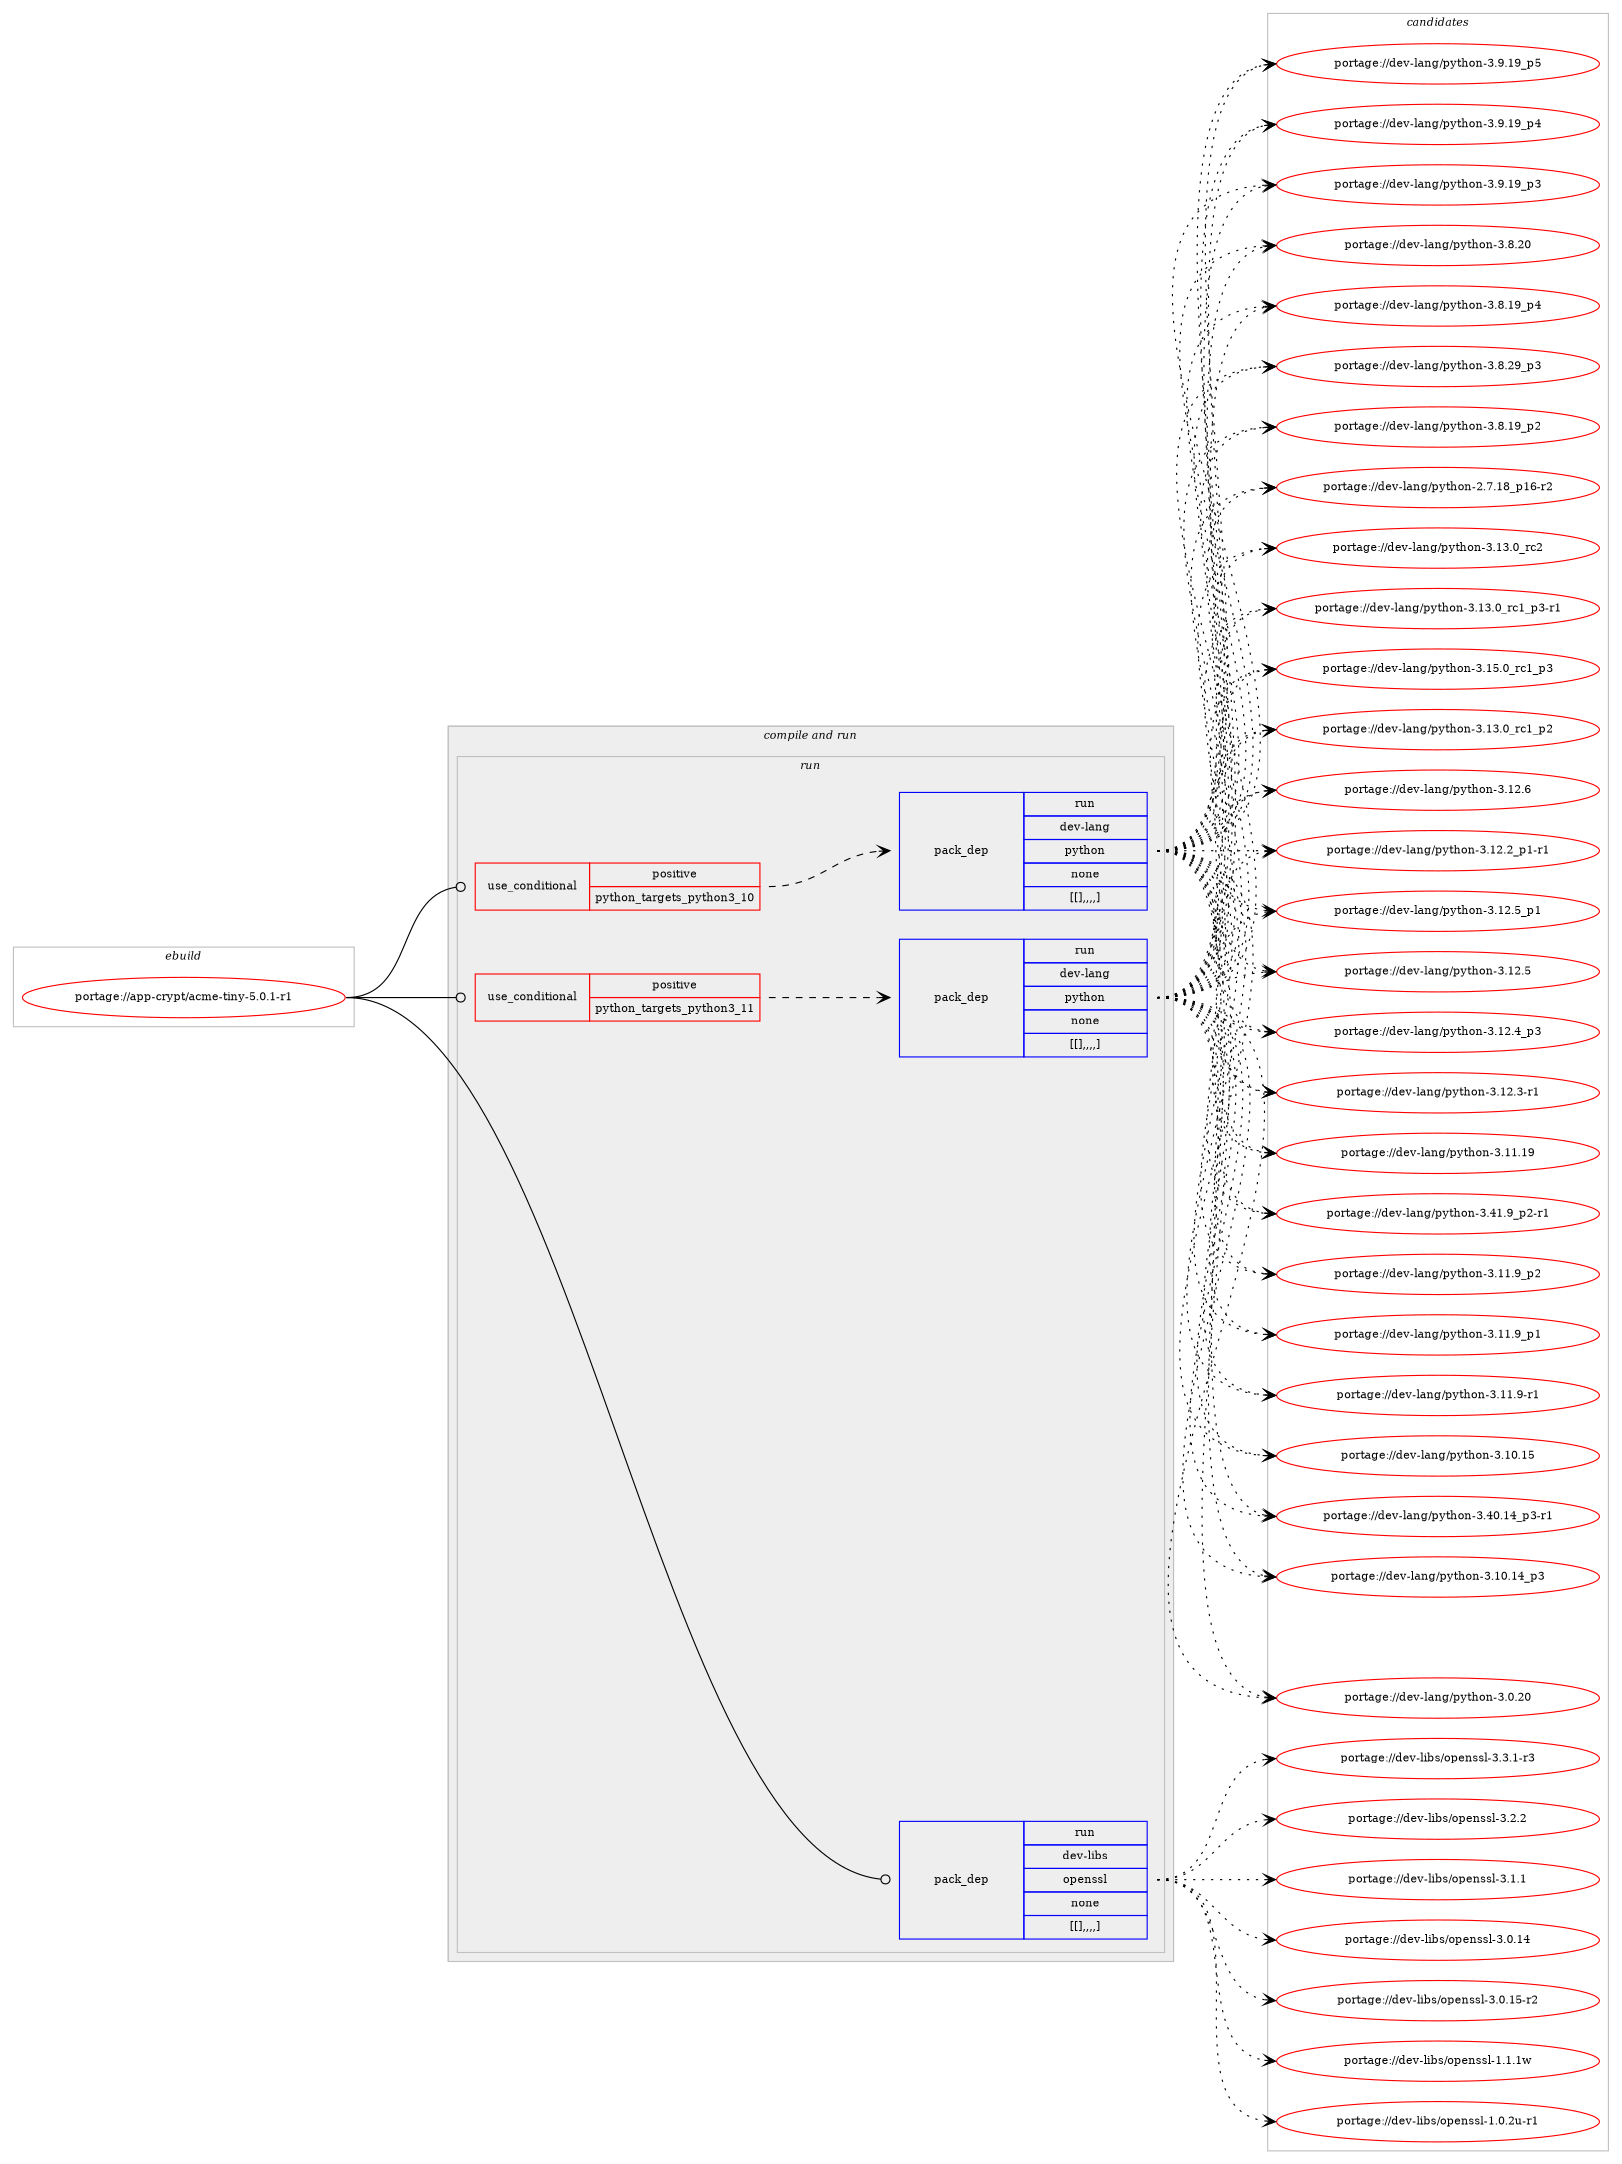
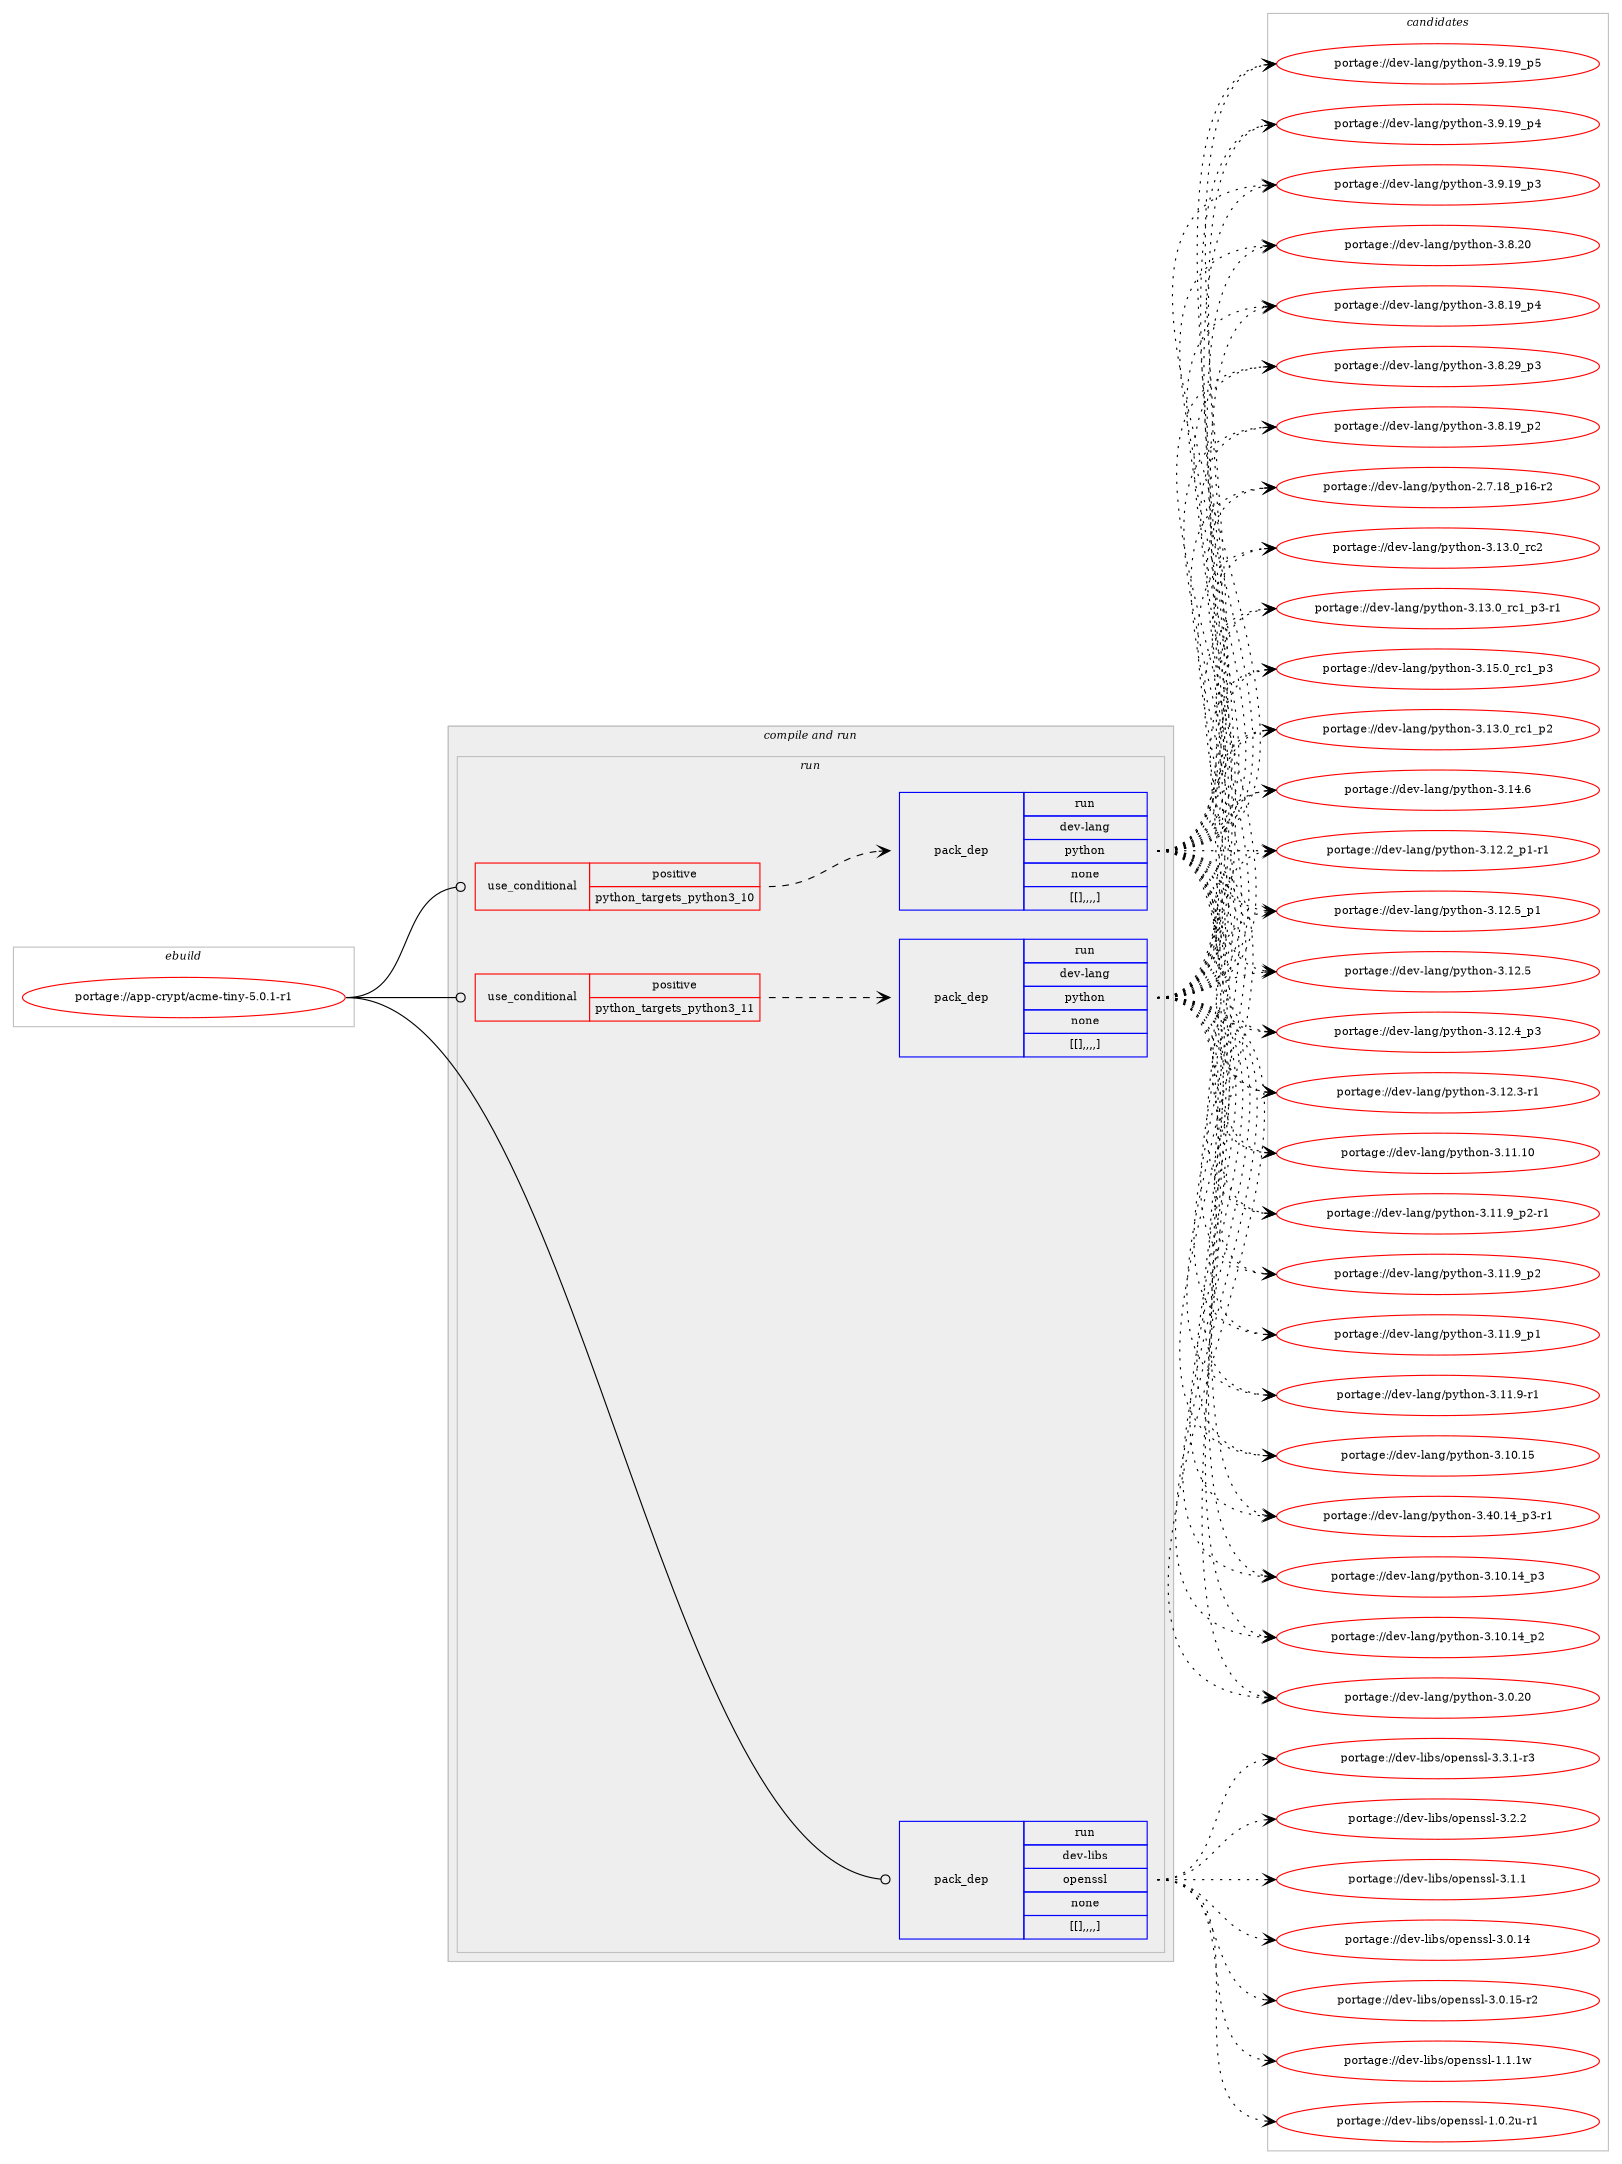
(1438, 790) -> (1438, 790)
(1438, 1153) -> (1438, 1153)
(1438, 1214) -> (1438, 1214)
none -> (1438, 1638)
